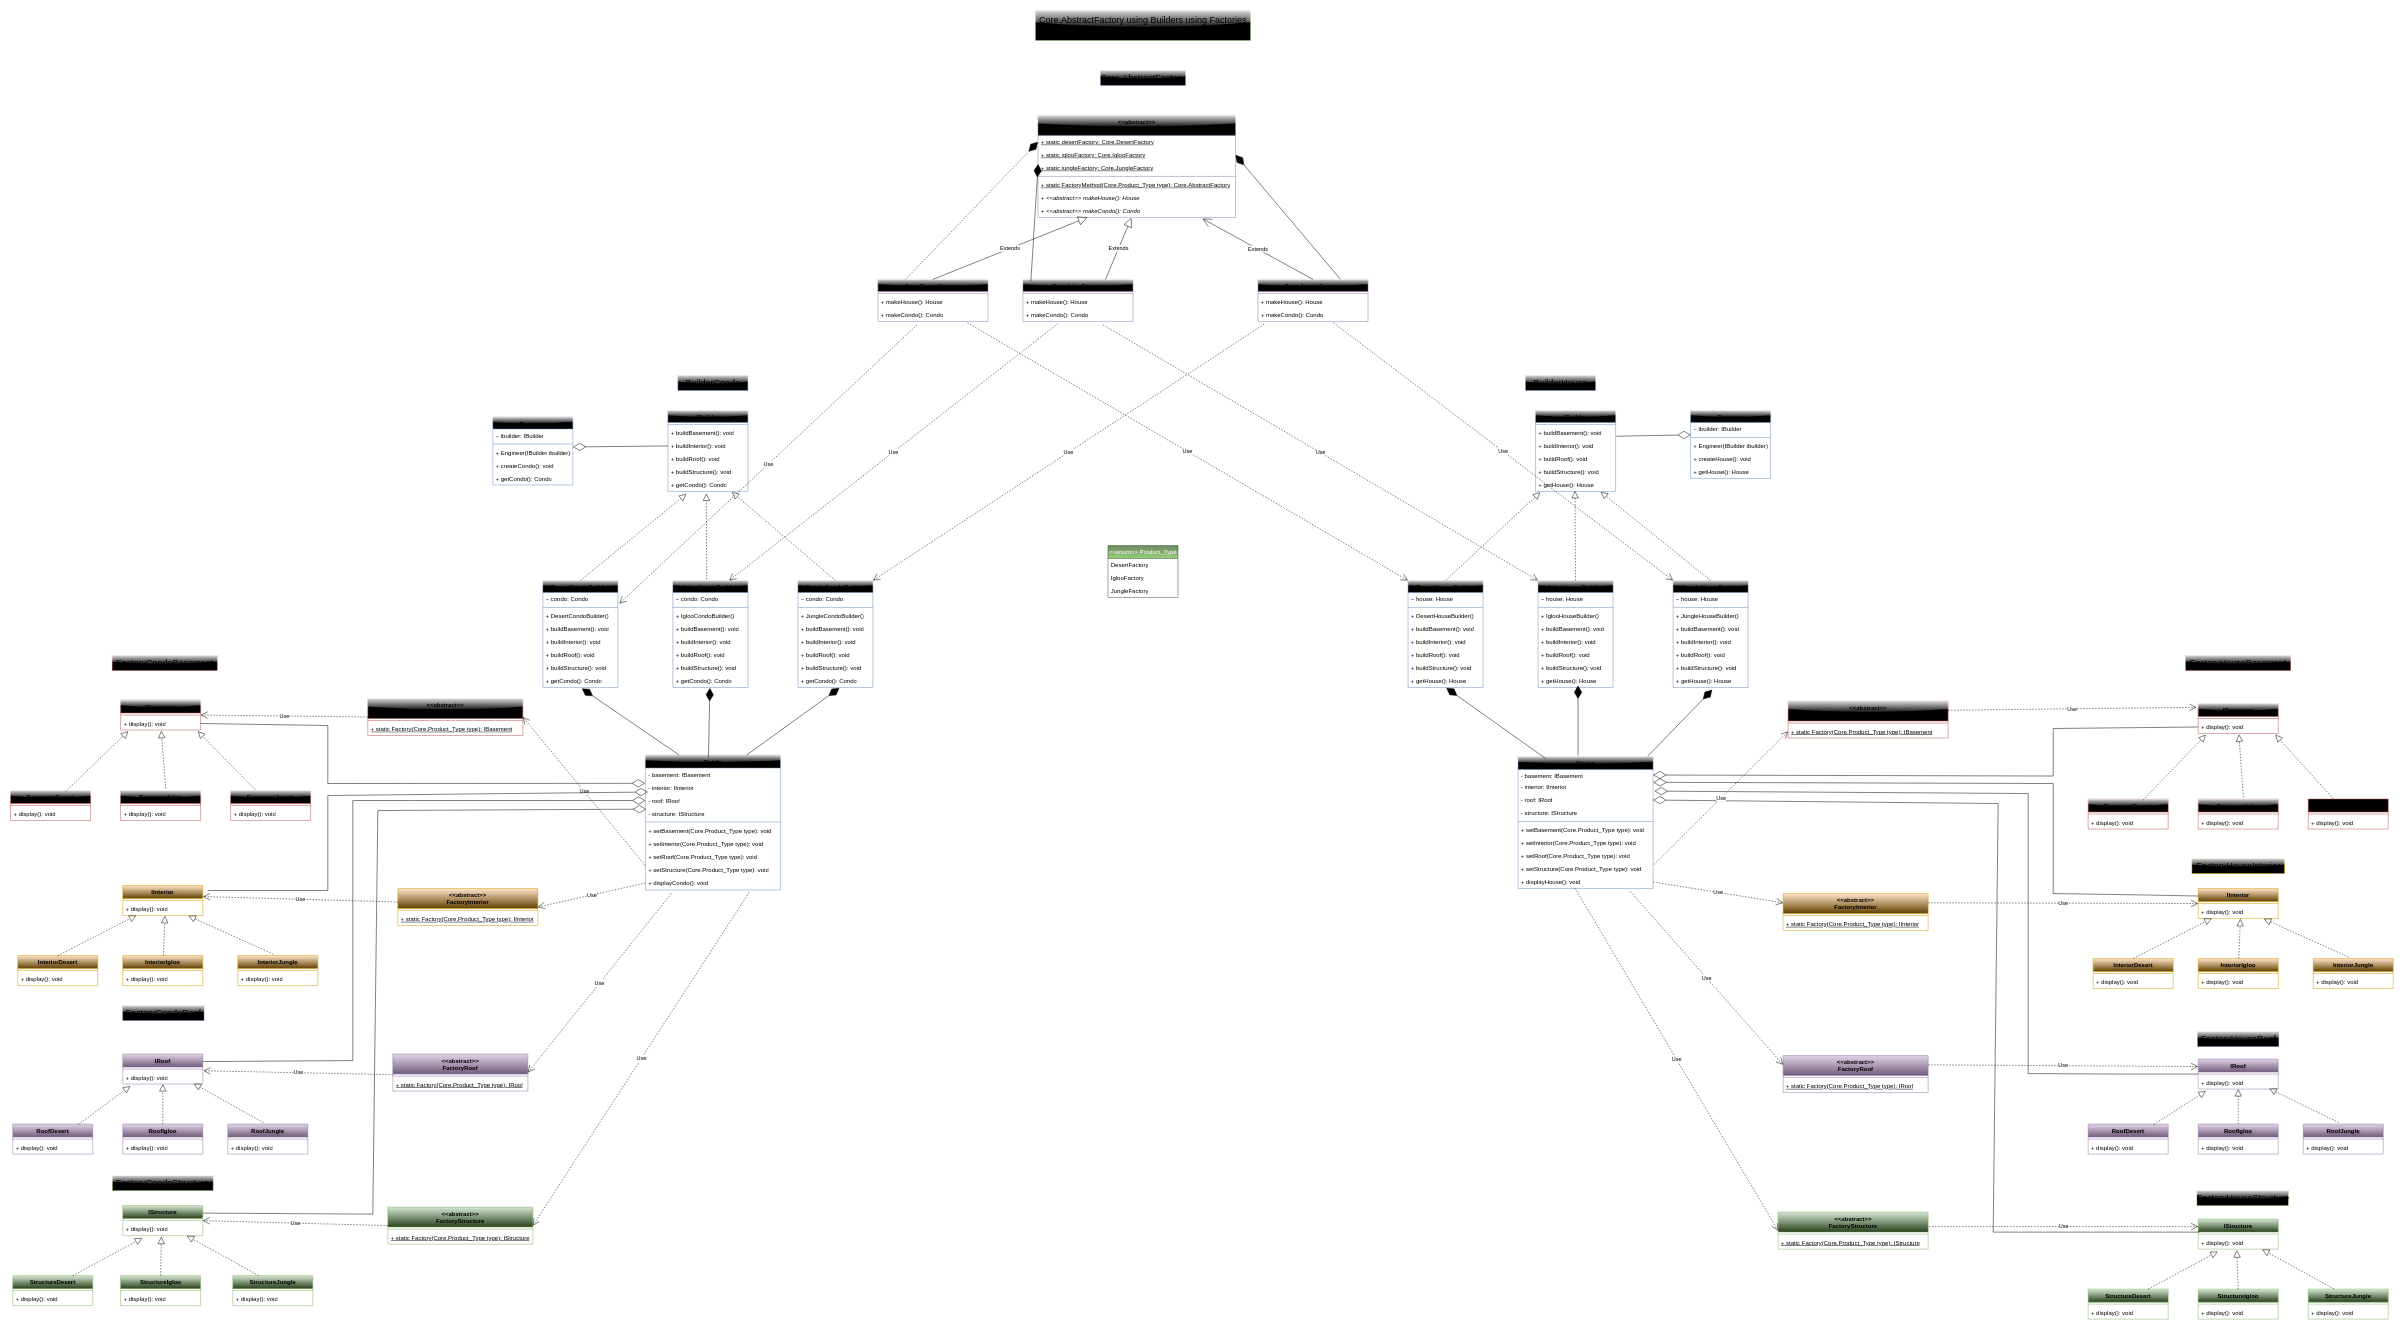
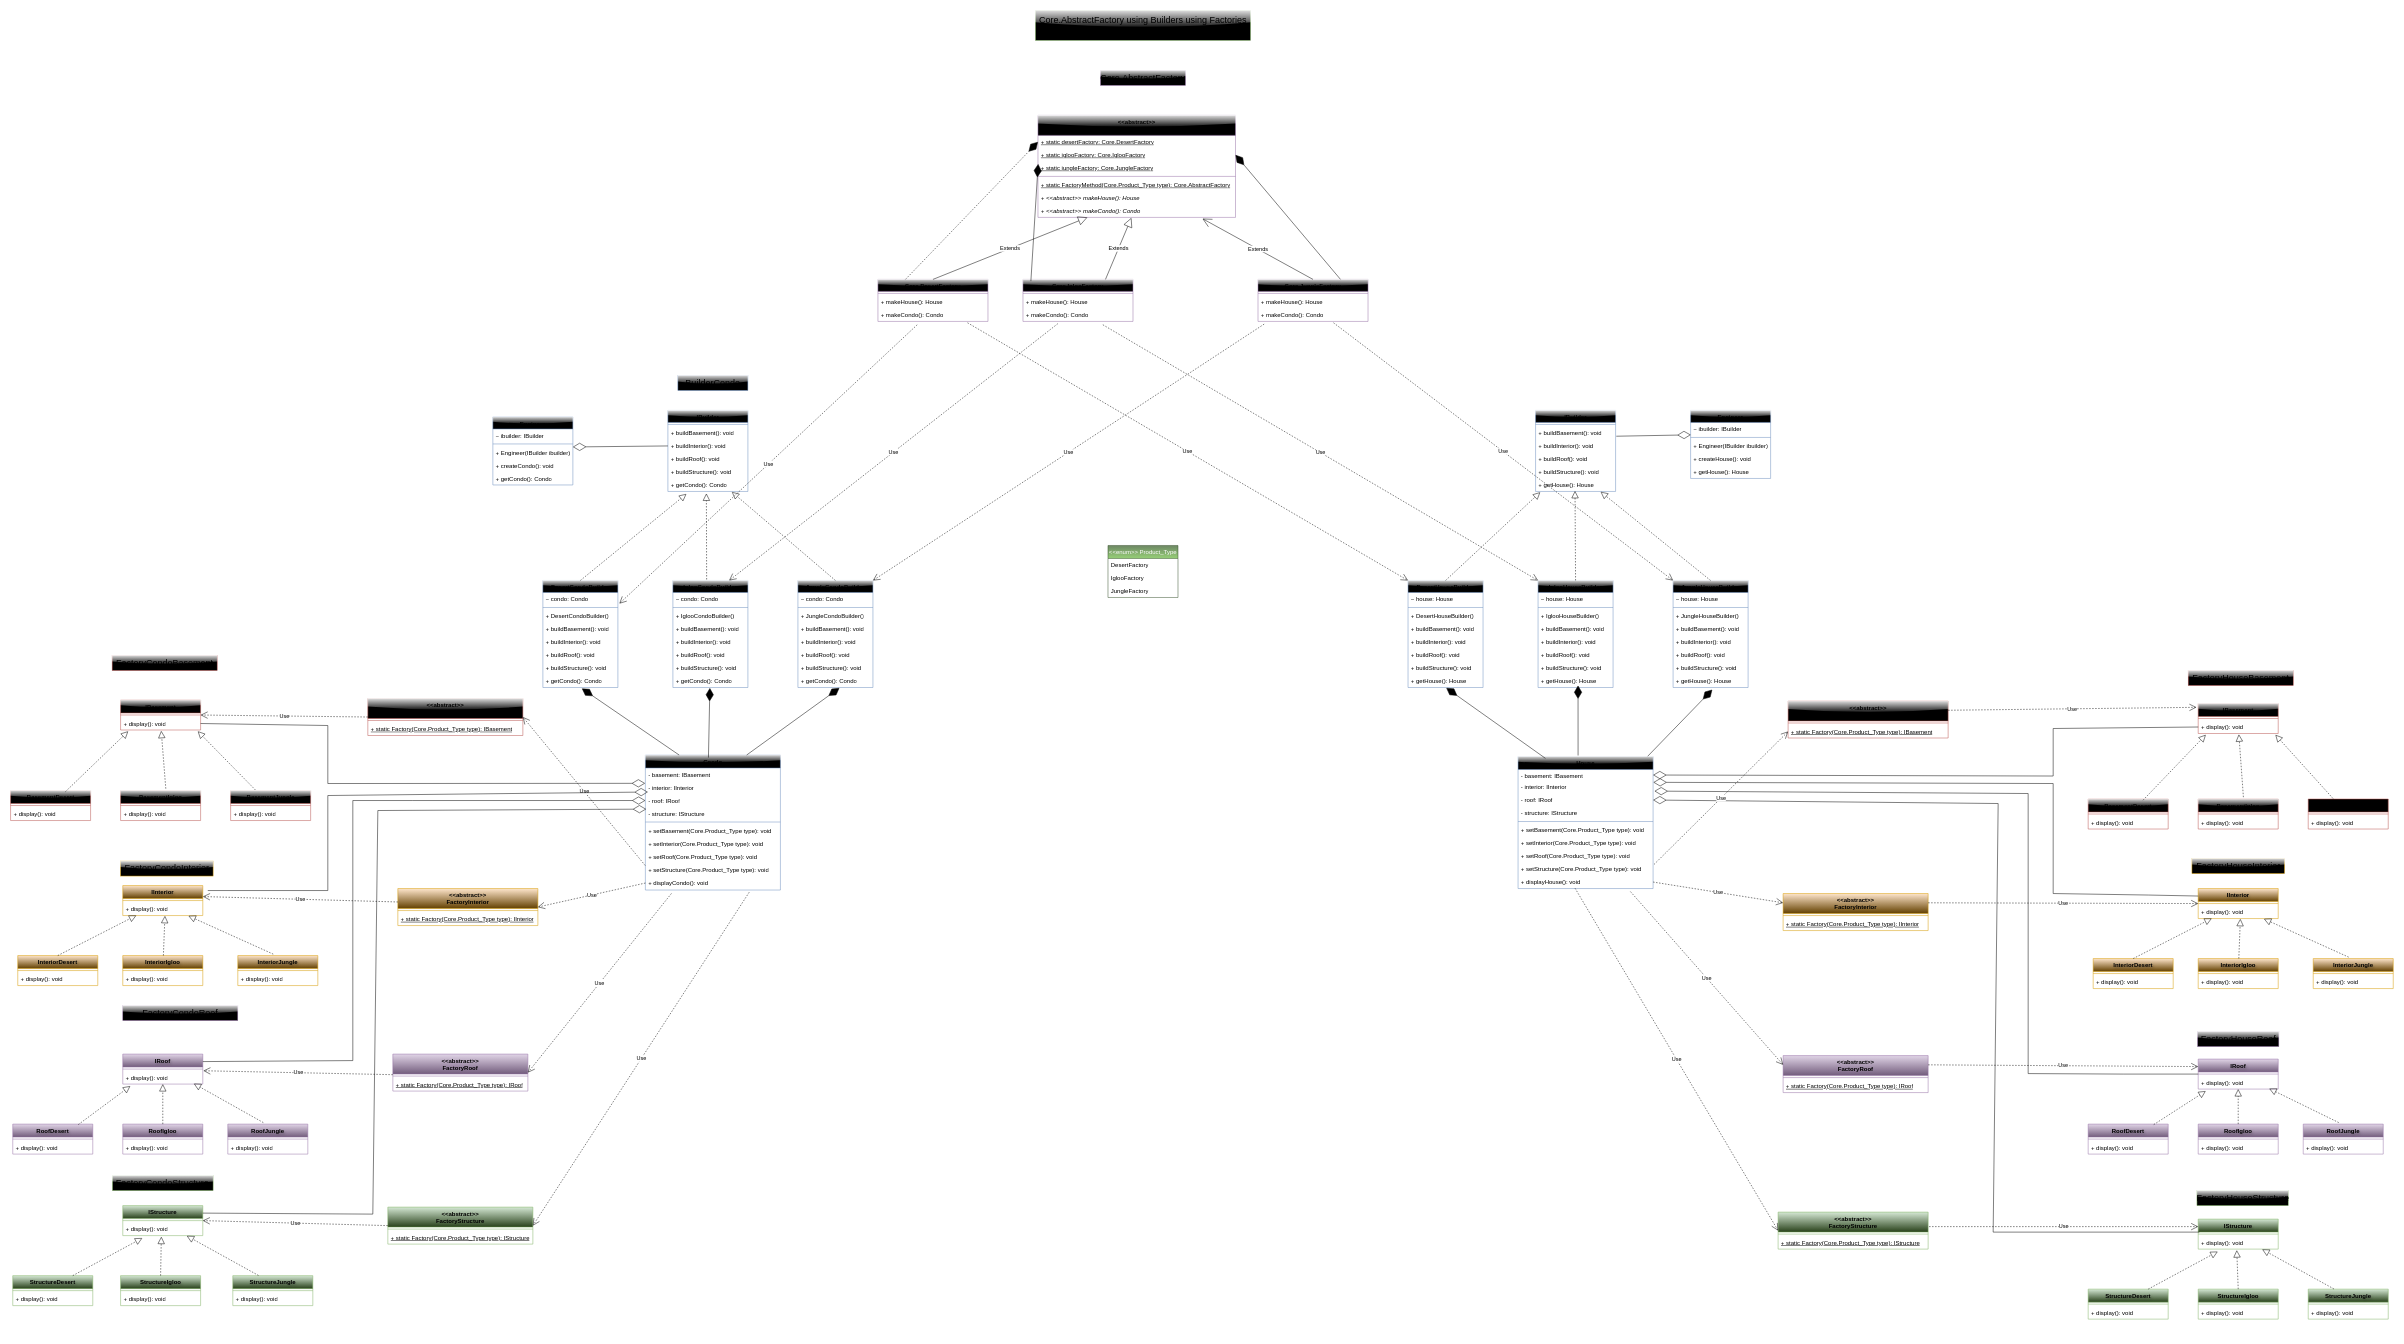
(1560, 383) -> none
(2238, 663) -> (2240, 678)
none -> (167, 868)
(163, 1013) -> (180, 1013)
